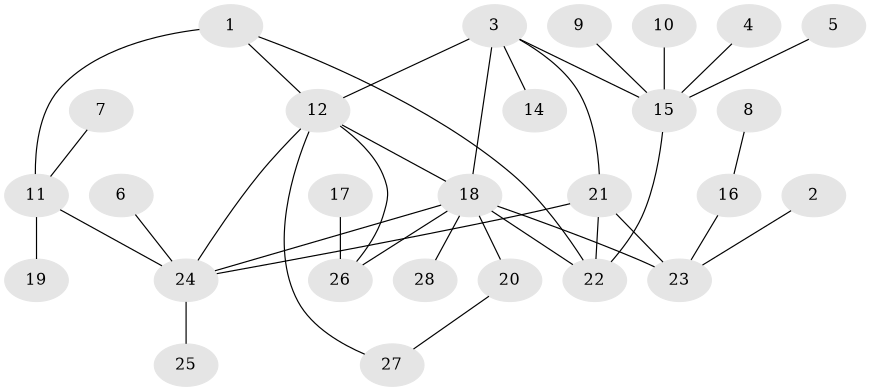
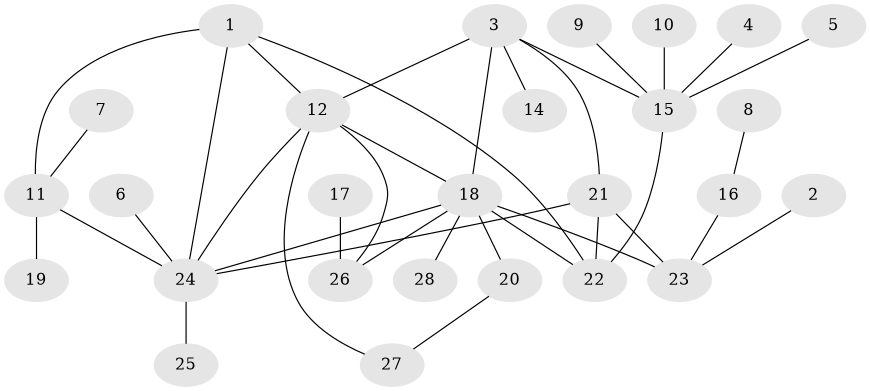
none -> (208, 153)
